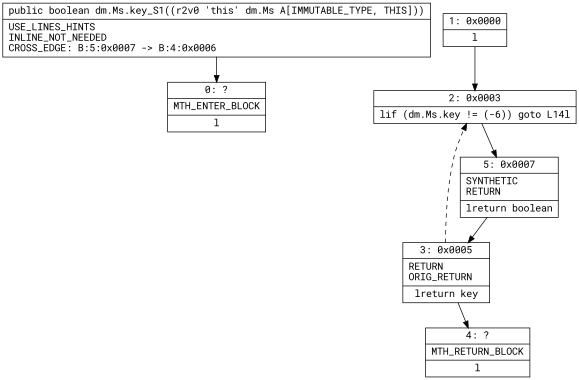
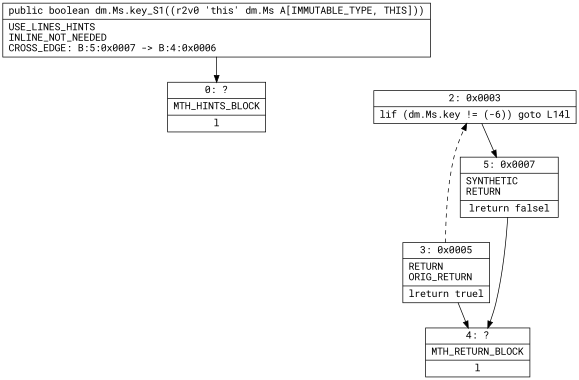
(475, 30) -> none
(217, 106) -> (217, 106)
(509, 209) -> (509, 209)
(480, 227) -> (502, 270)
(446, 294) -> (446, 294)
